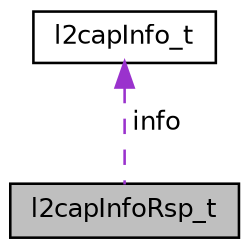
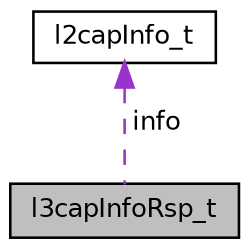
(125, 211) -> (125, 211)
